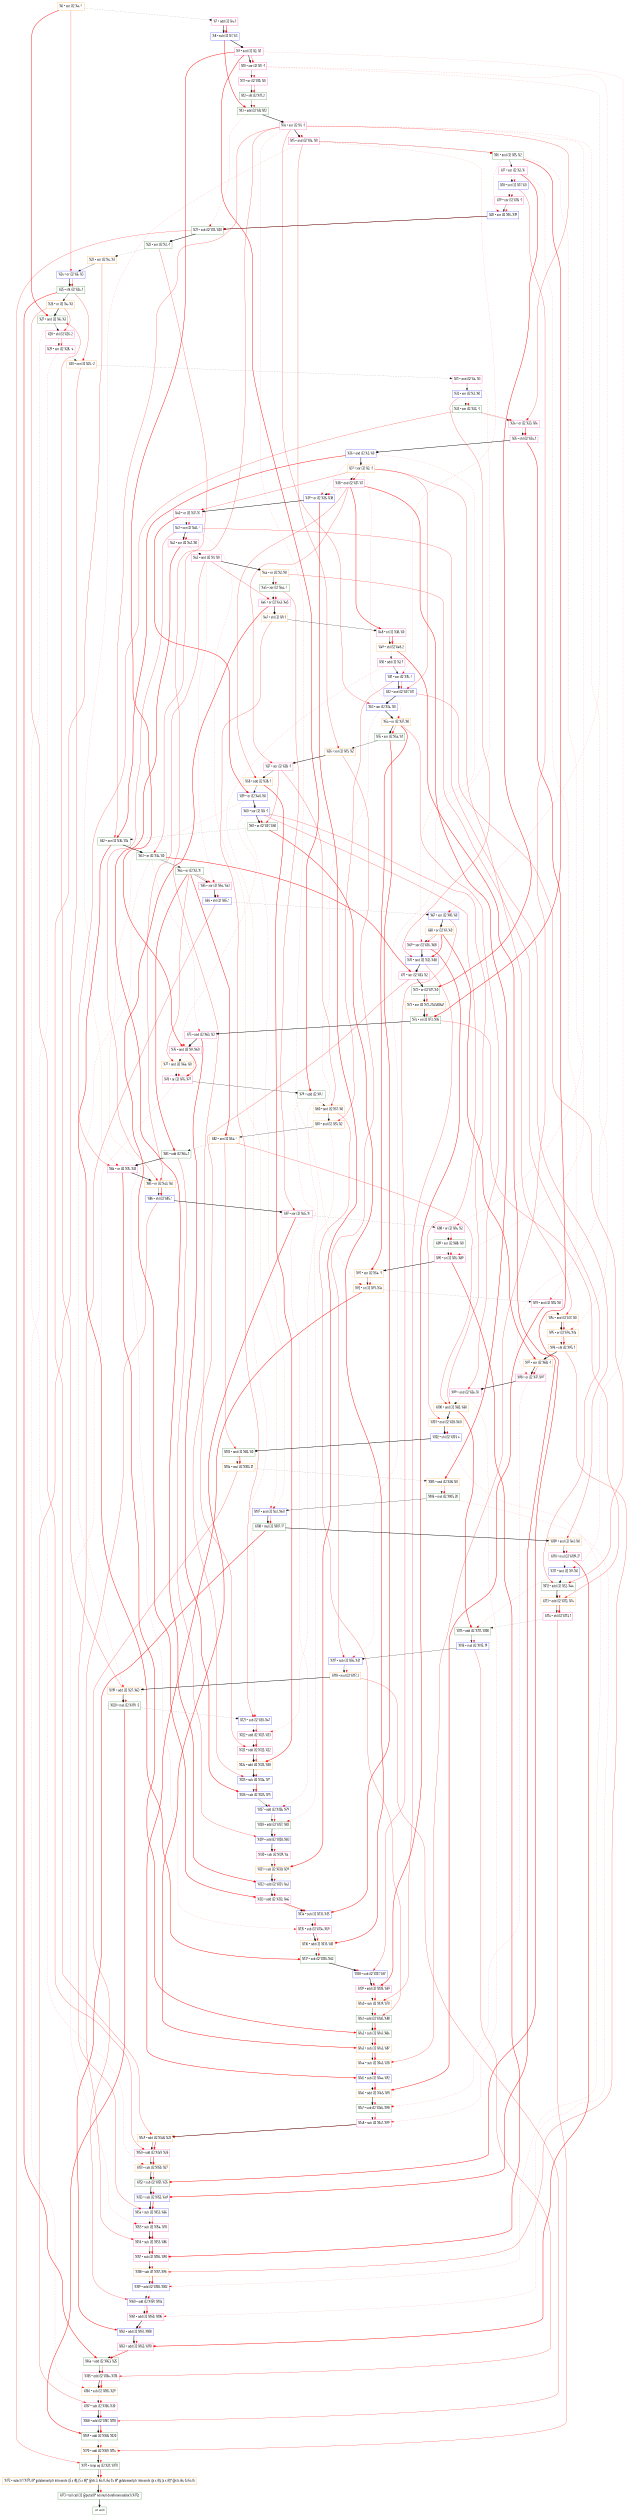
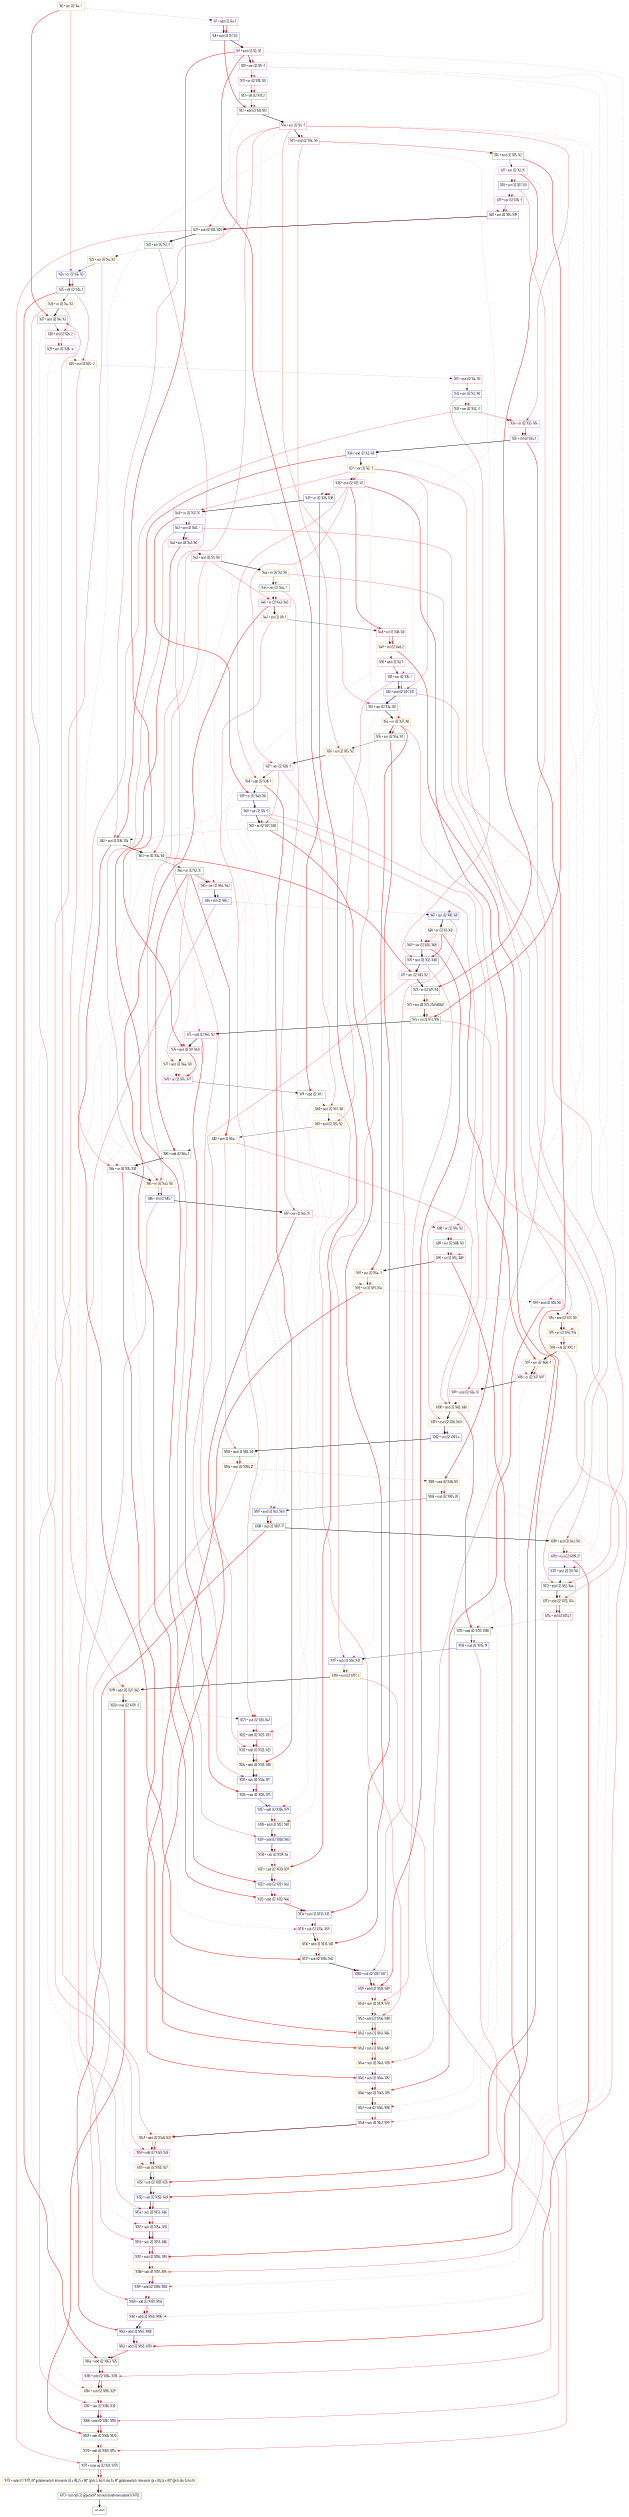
(273, 1825) -> (273, 1825)
